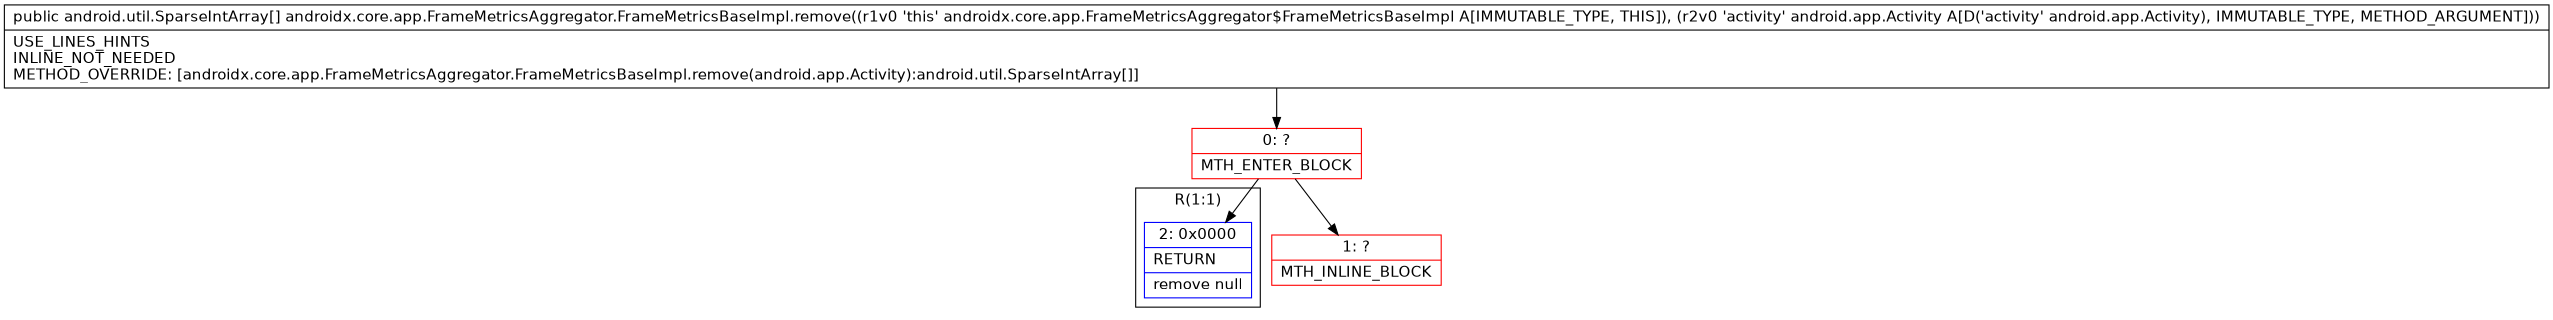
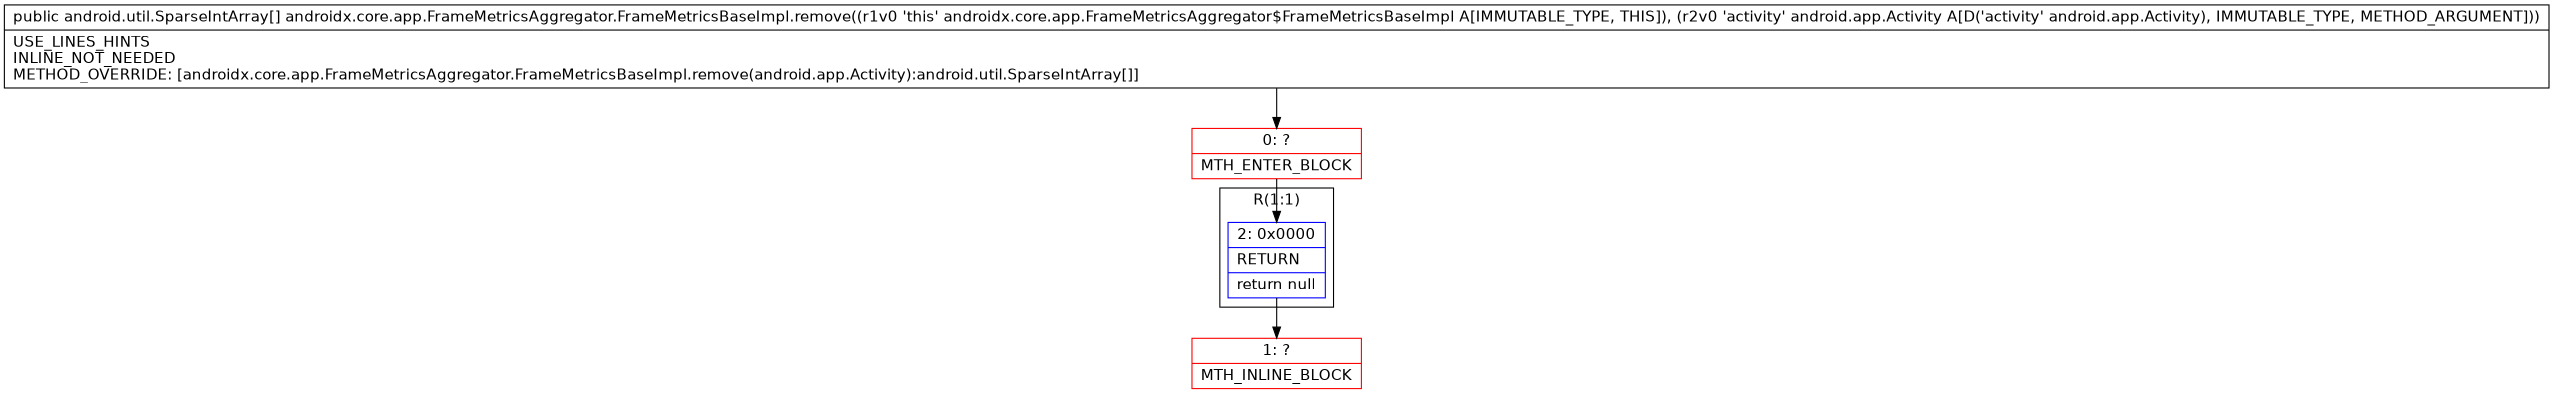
(1313, 203) -> (1277, 314)
(1198, 285) -> (1277, 285)
